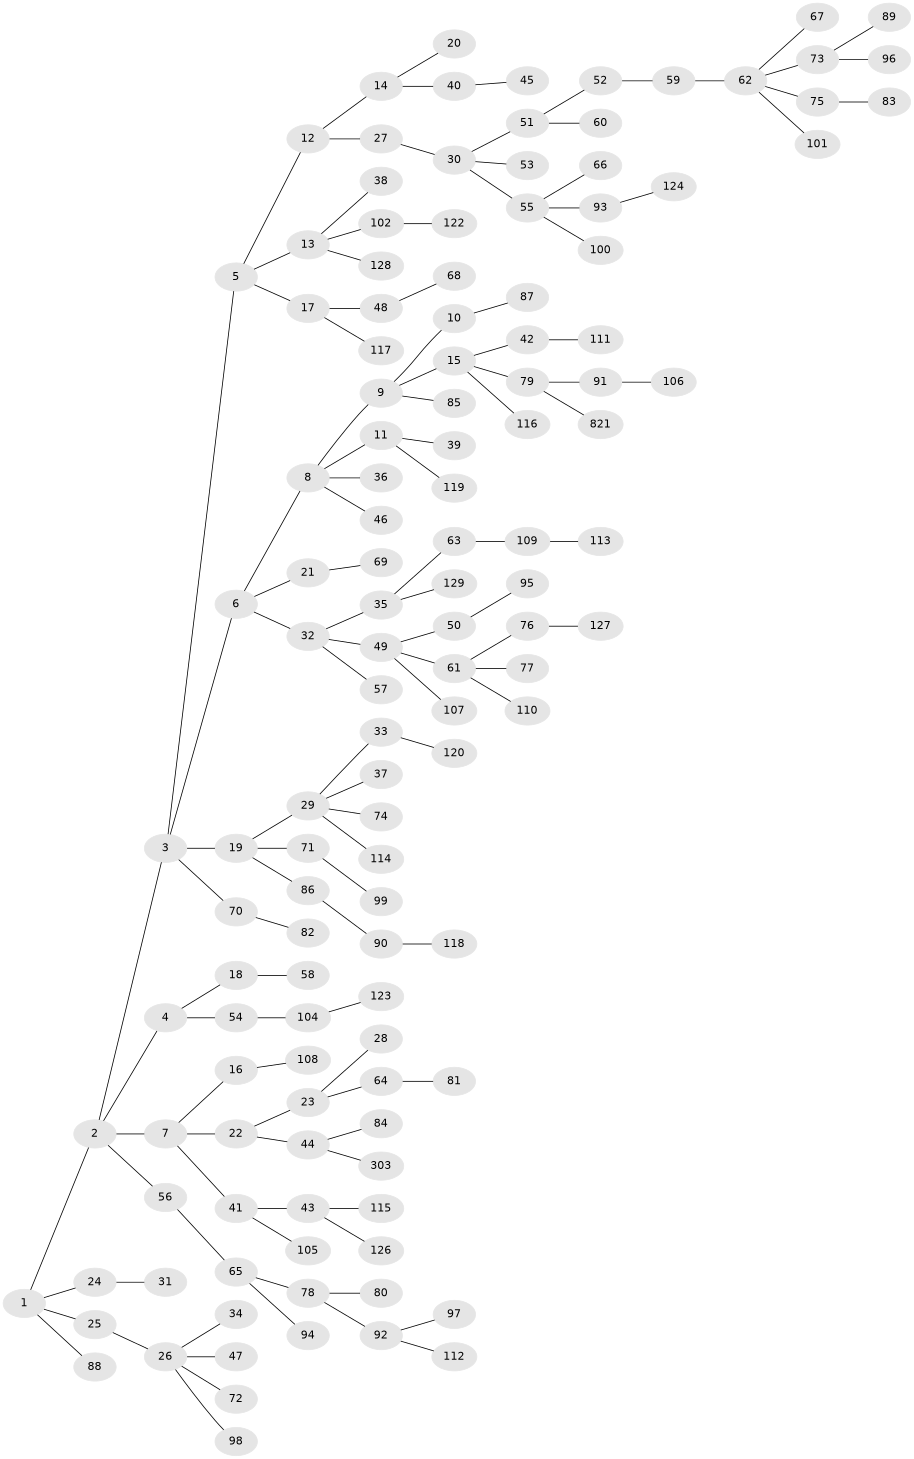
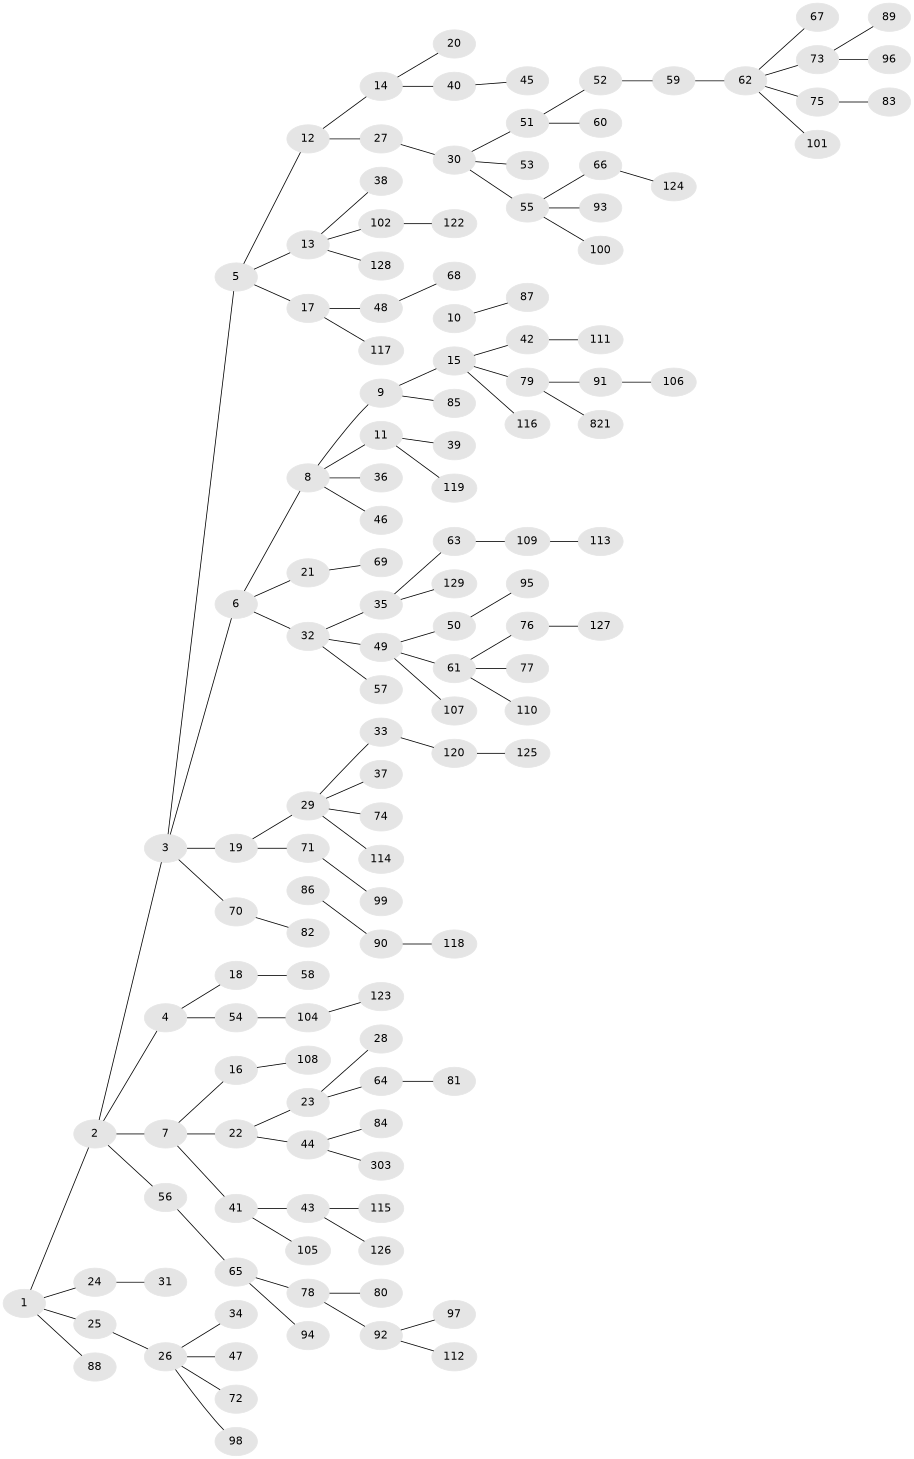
(637, 197) -> (637, 176)
(418, 356) -> none
none -> (527, 753)
(272, 870) -> none
